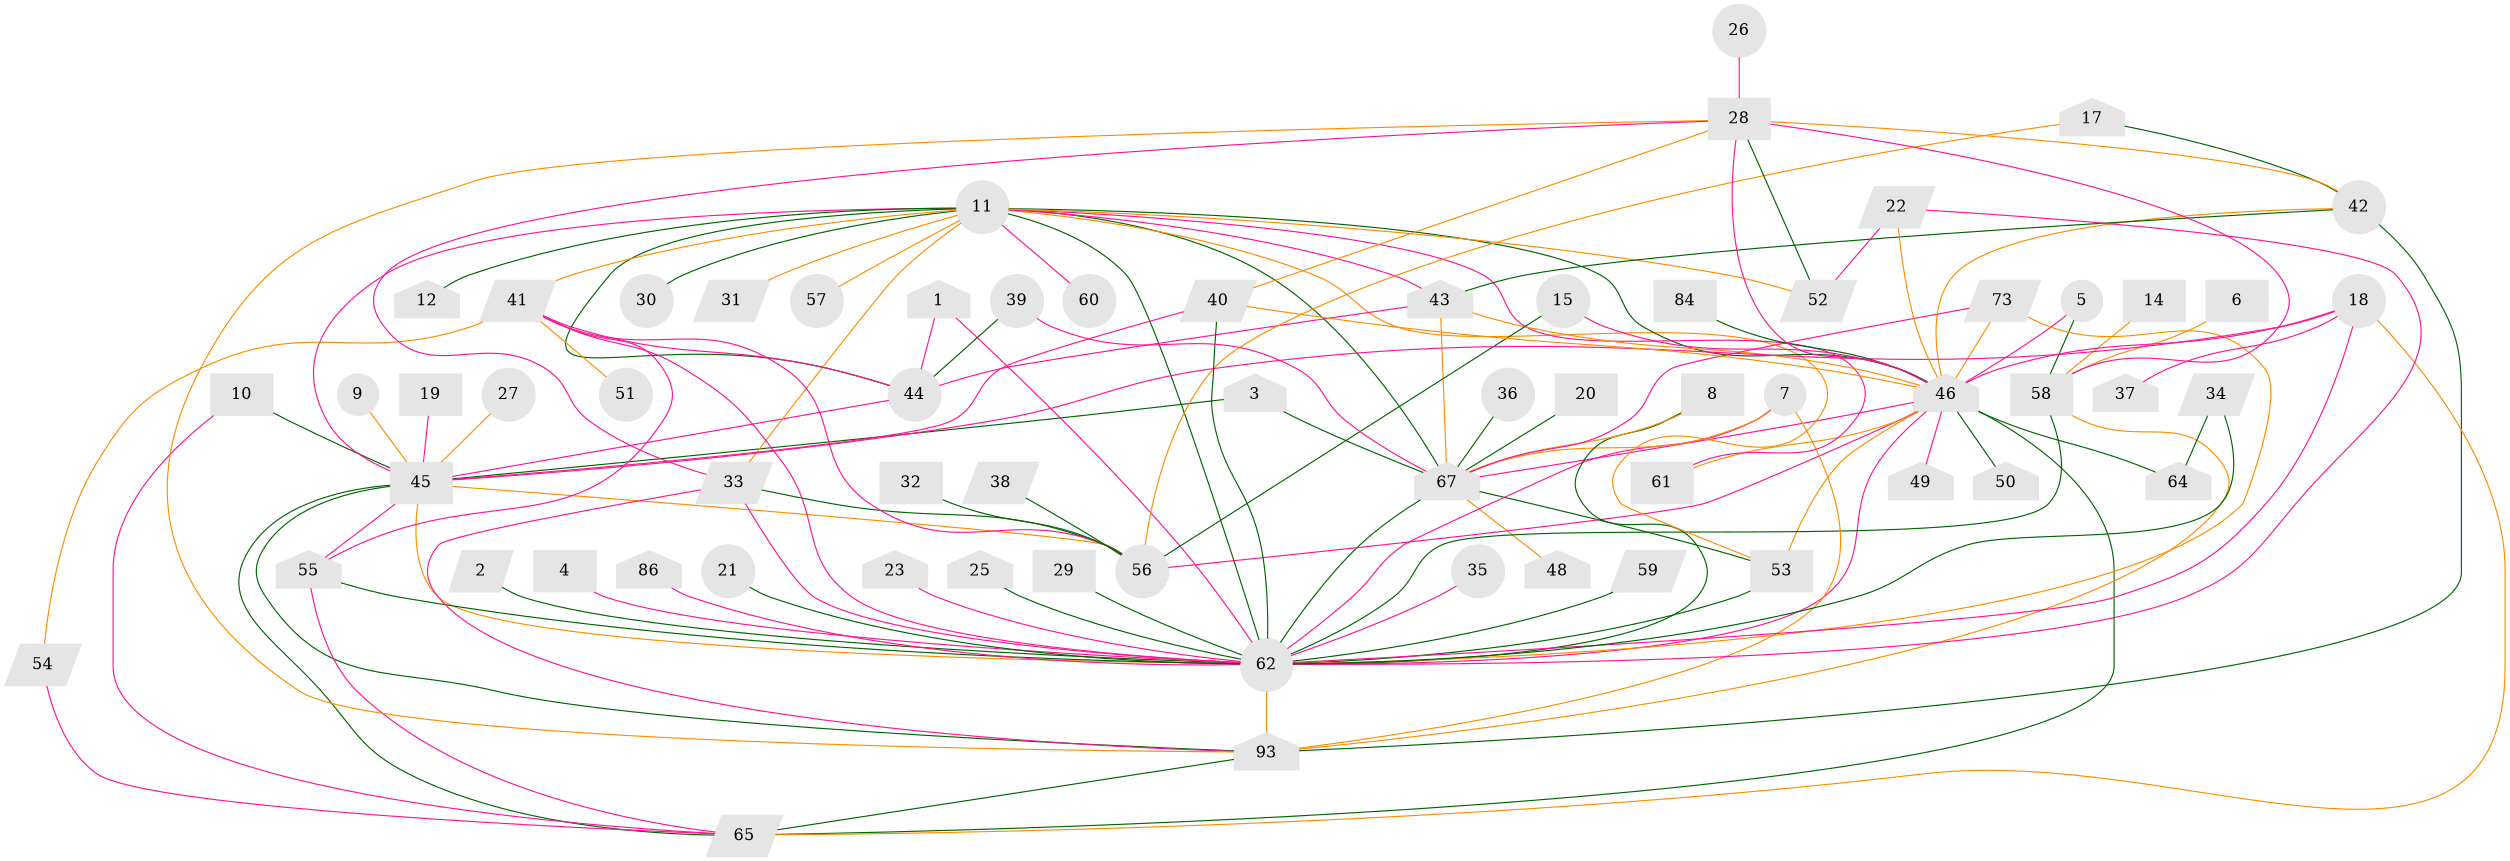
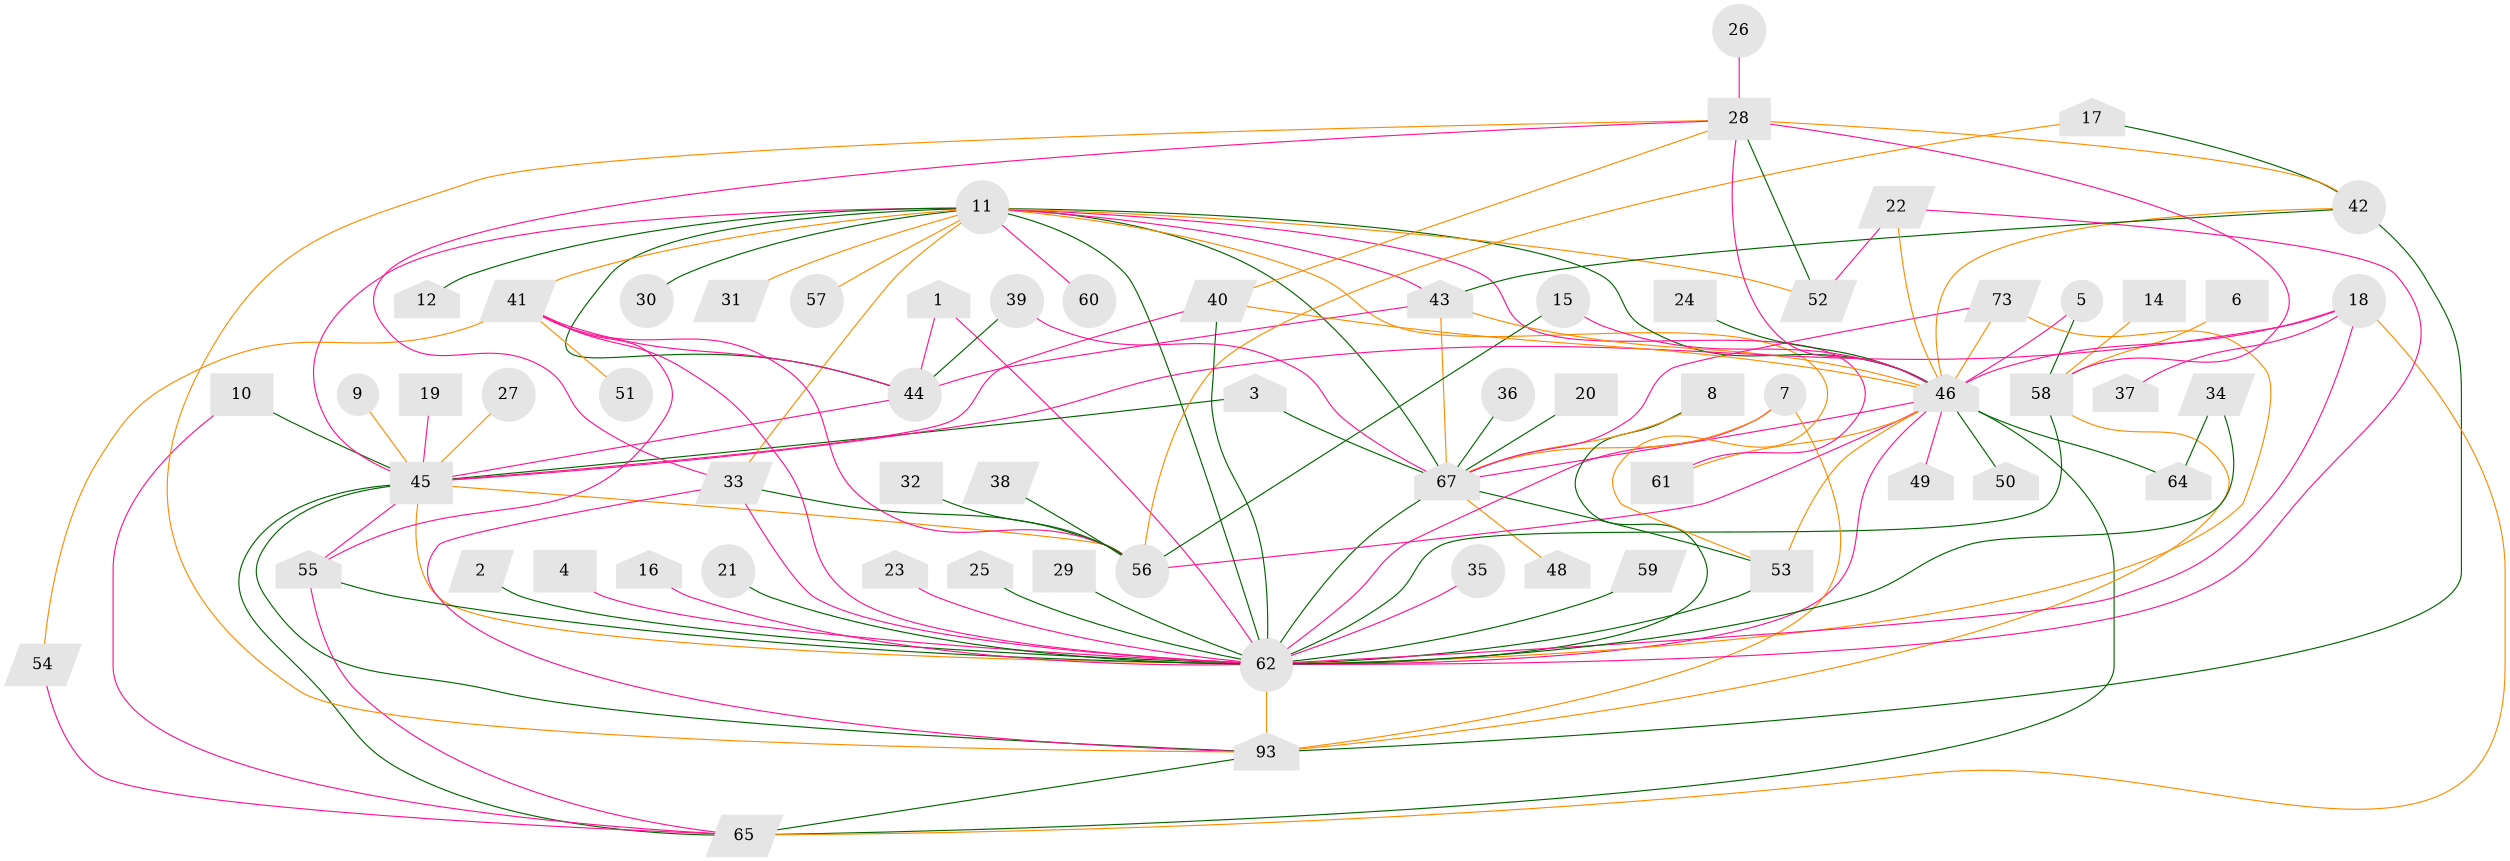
(1685, 301) -> (1685, 301)
(649, 571) -> (649, 571)
